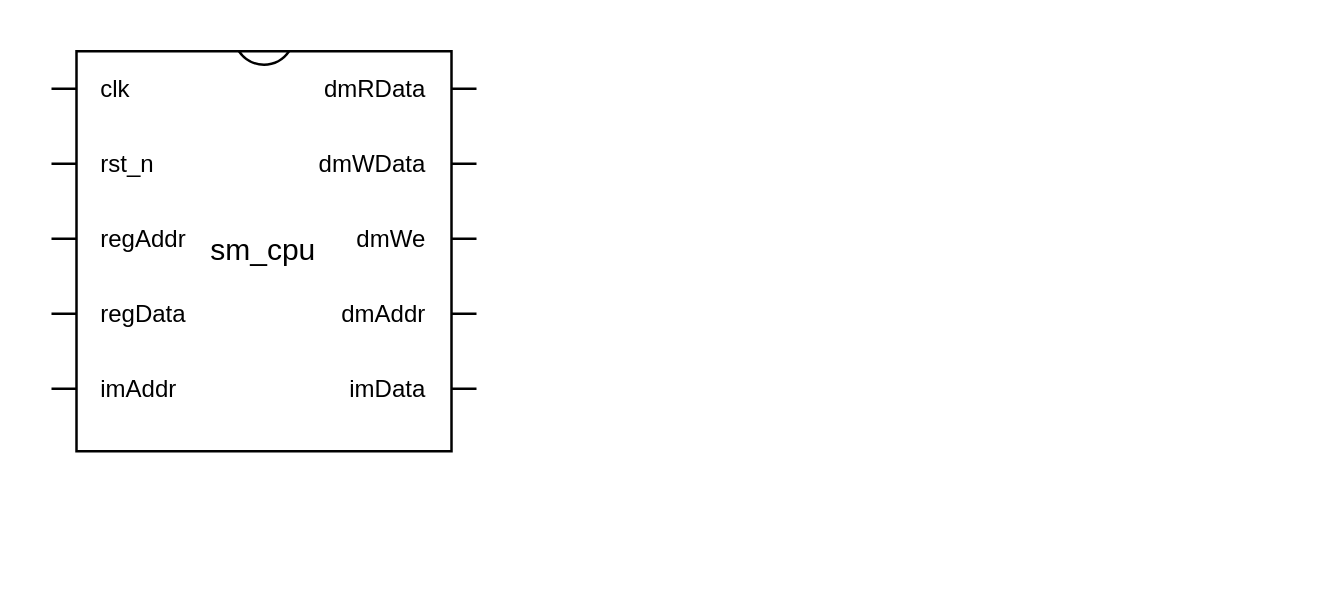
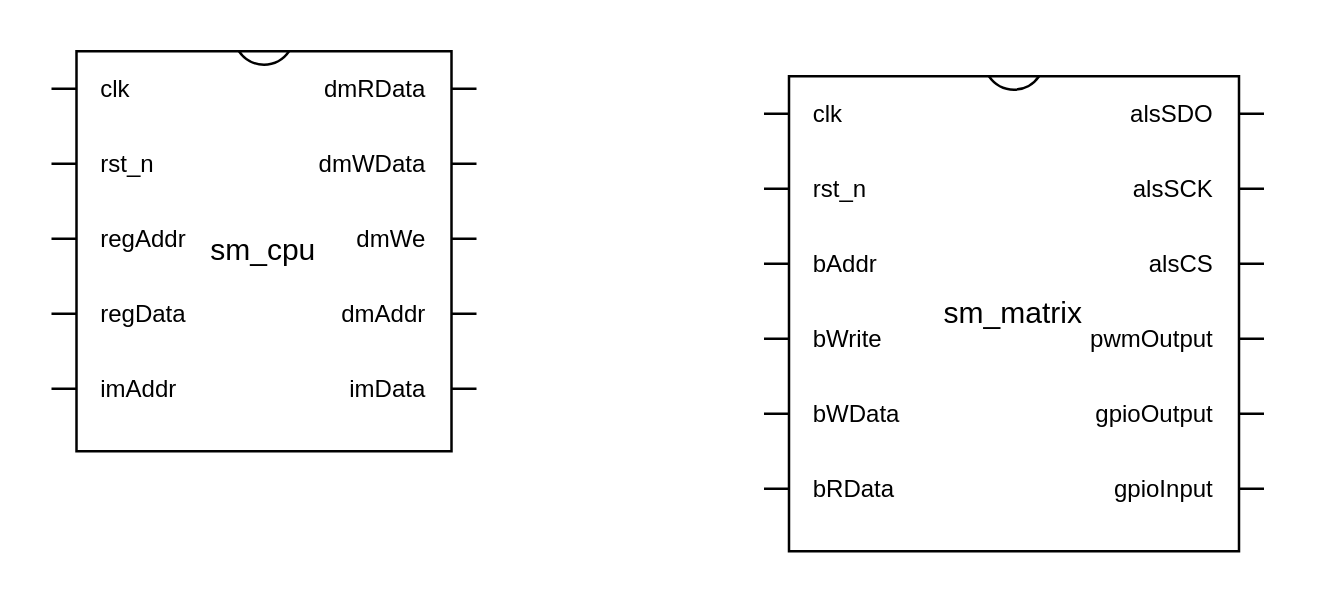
none -> (1014, 314)
